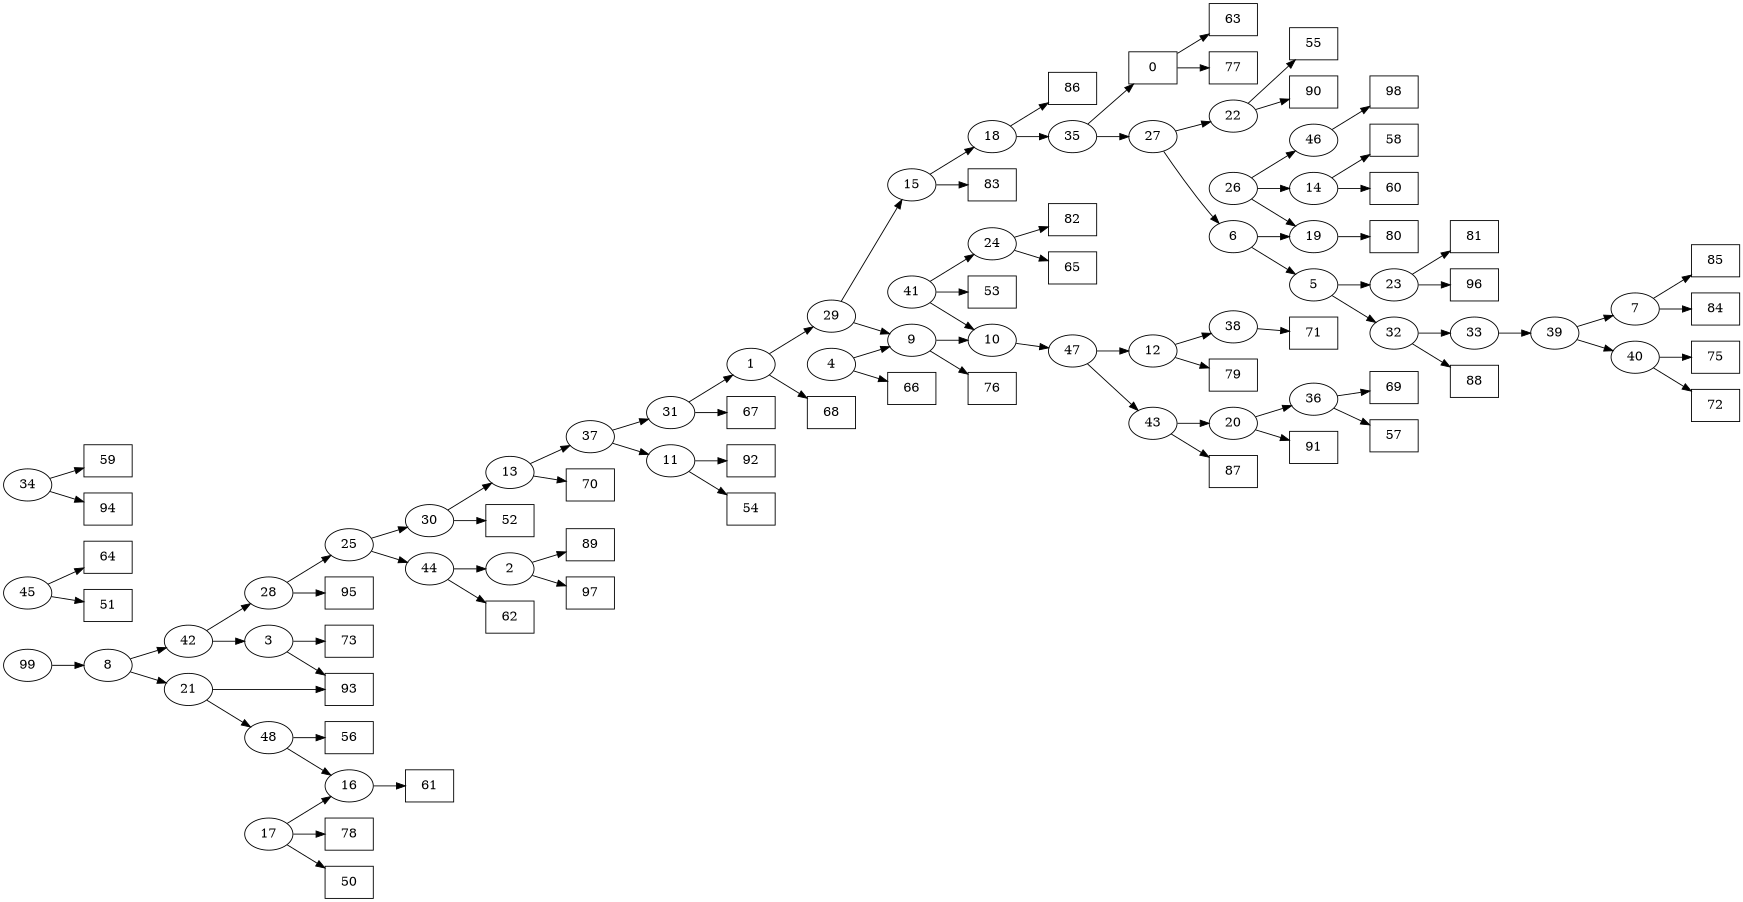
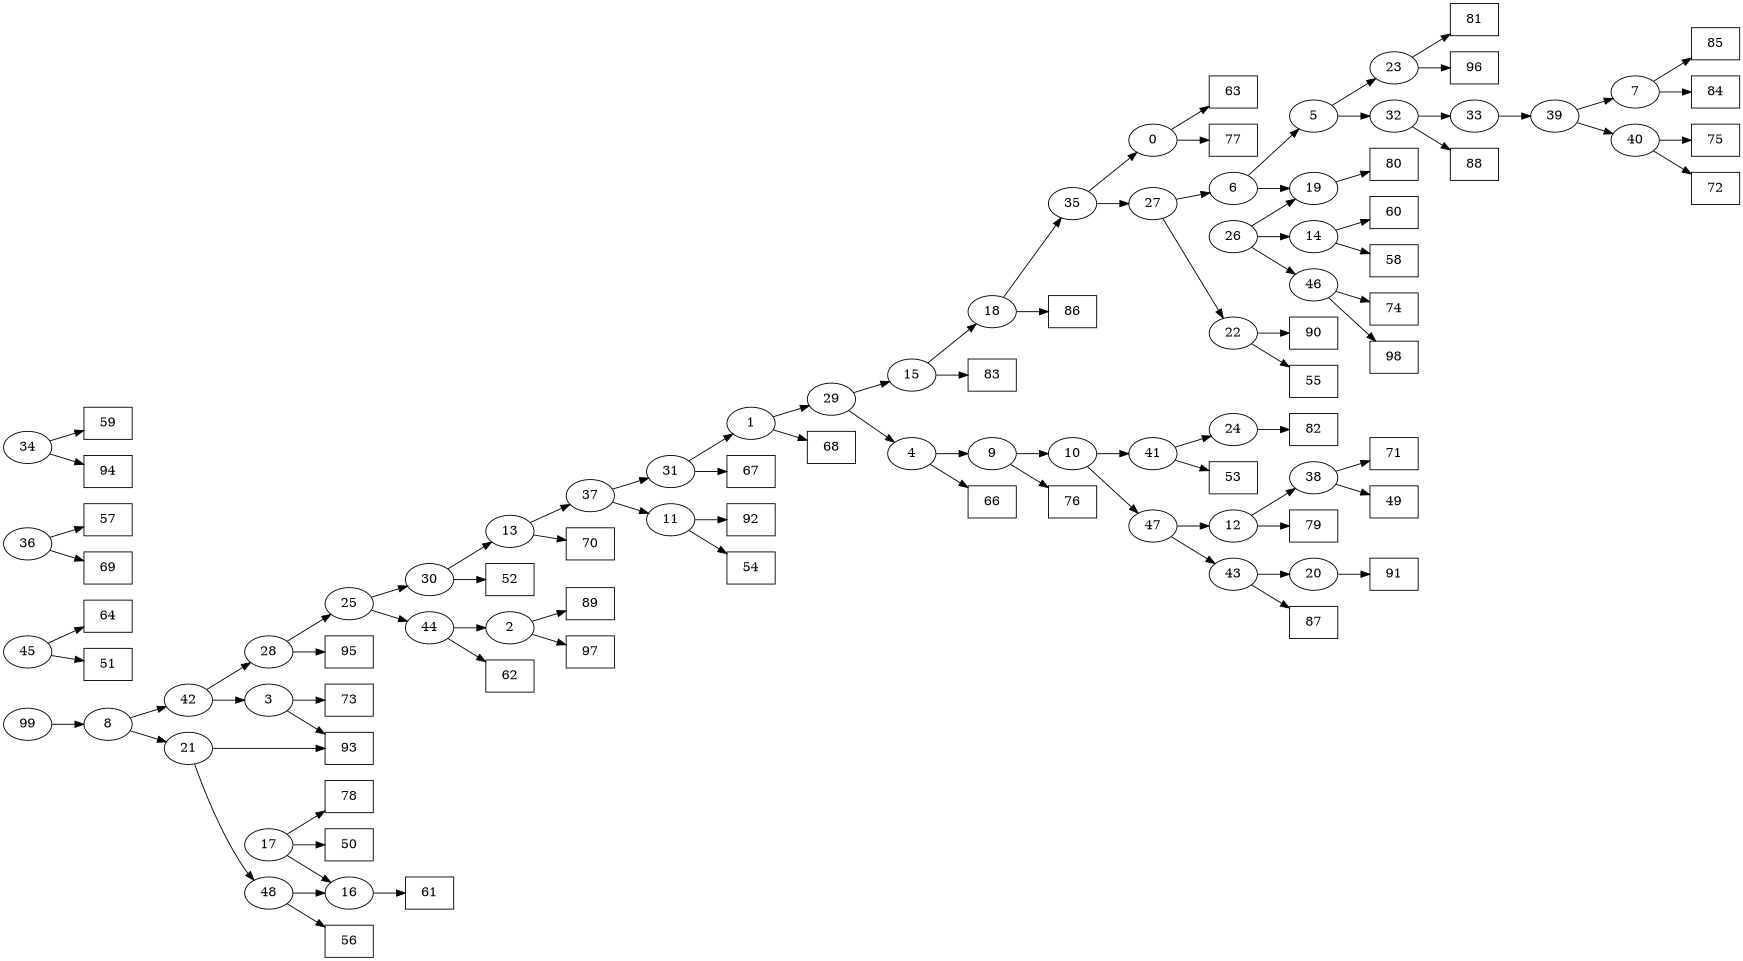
(1153, 68) -> (1153, 140)
(1073, 268) -> none
none -> (1394, 309)
(948, 314) -> (1108, 454)
(867, 327) -> (868, 424)
(1269, 413) -> none
none -> (1394, 502)
